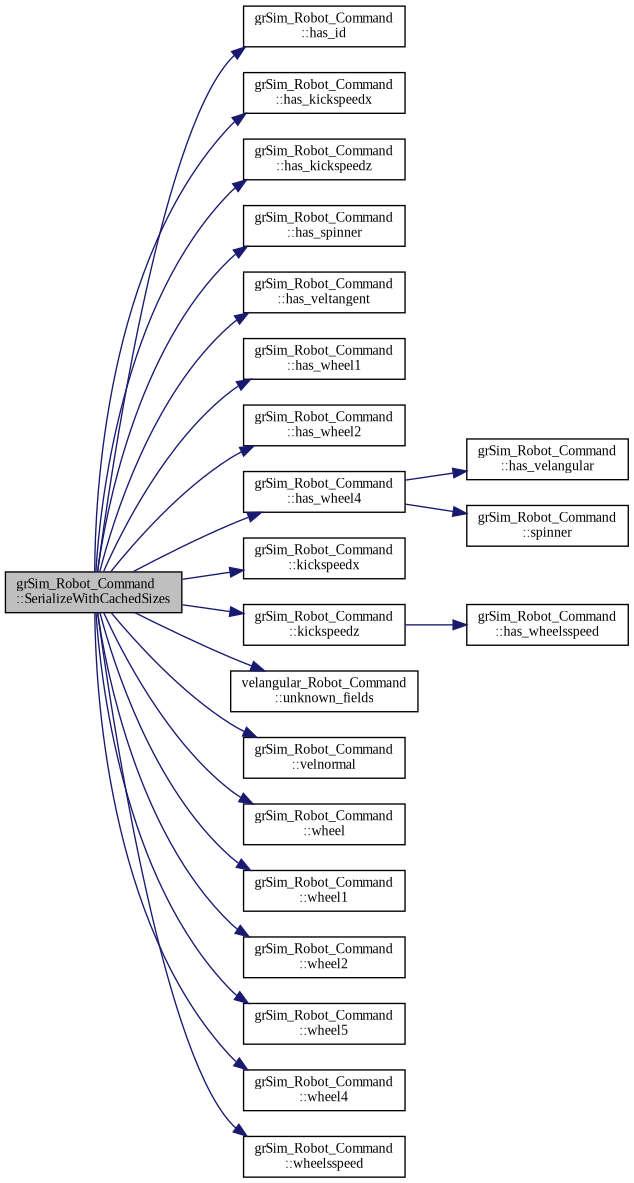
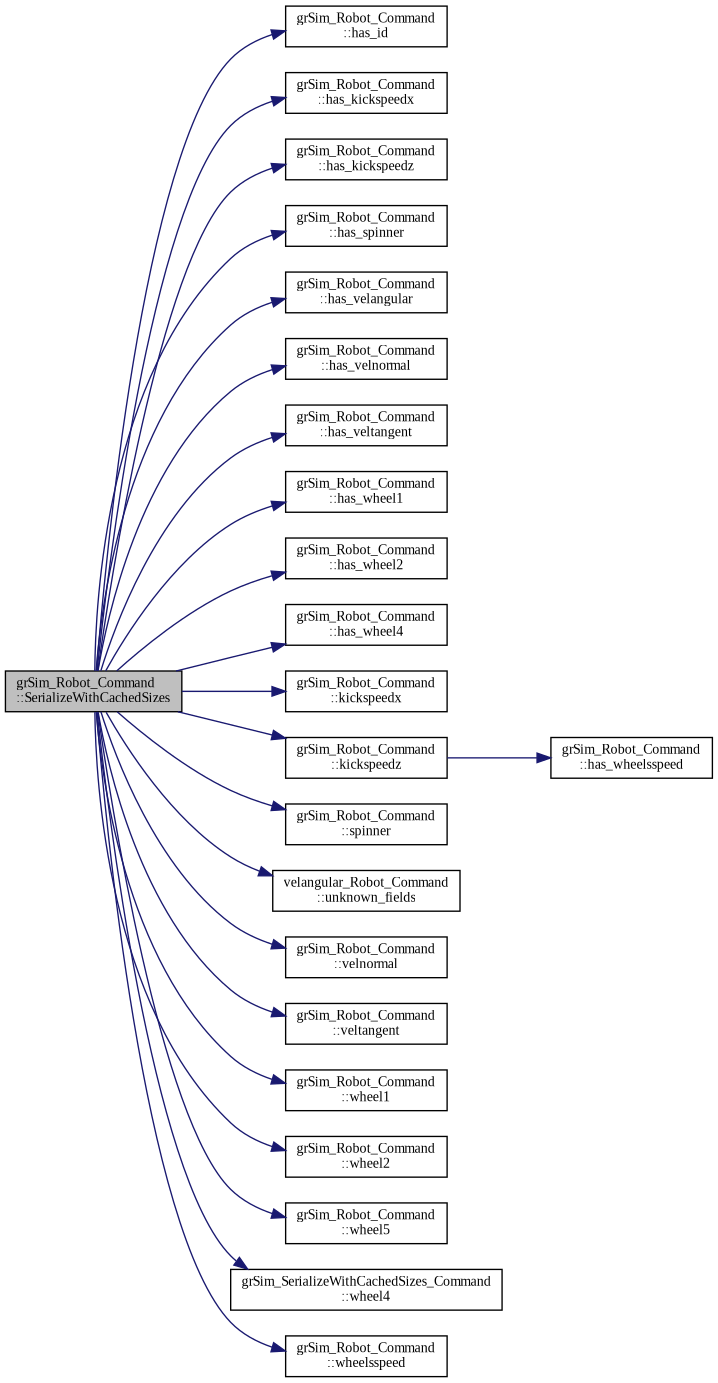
none -> (366, 359)
(429, 477) -> (145, 453)
(429, 508) -> (190, 767)
(324, 824) -> (366, 1024)
(324, 1090) -> (366, 1290)
